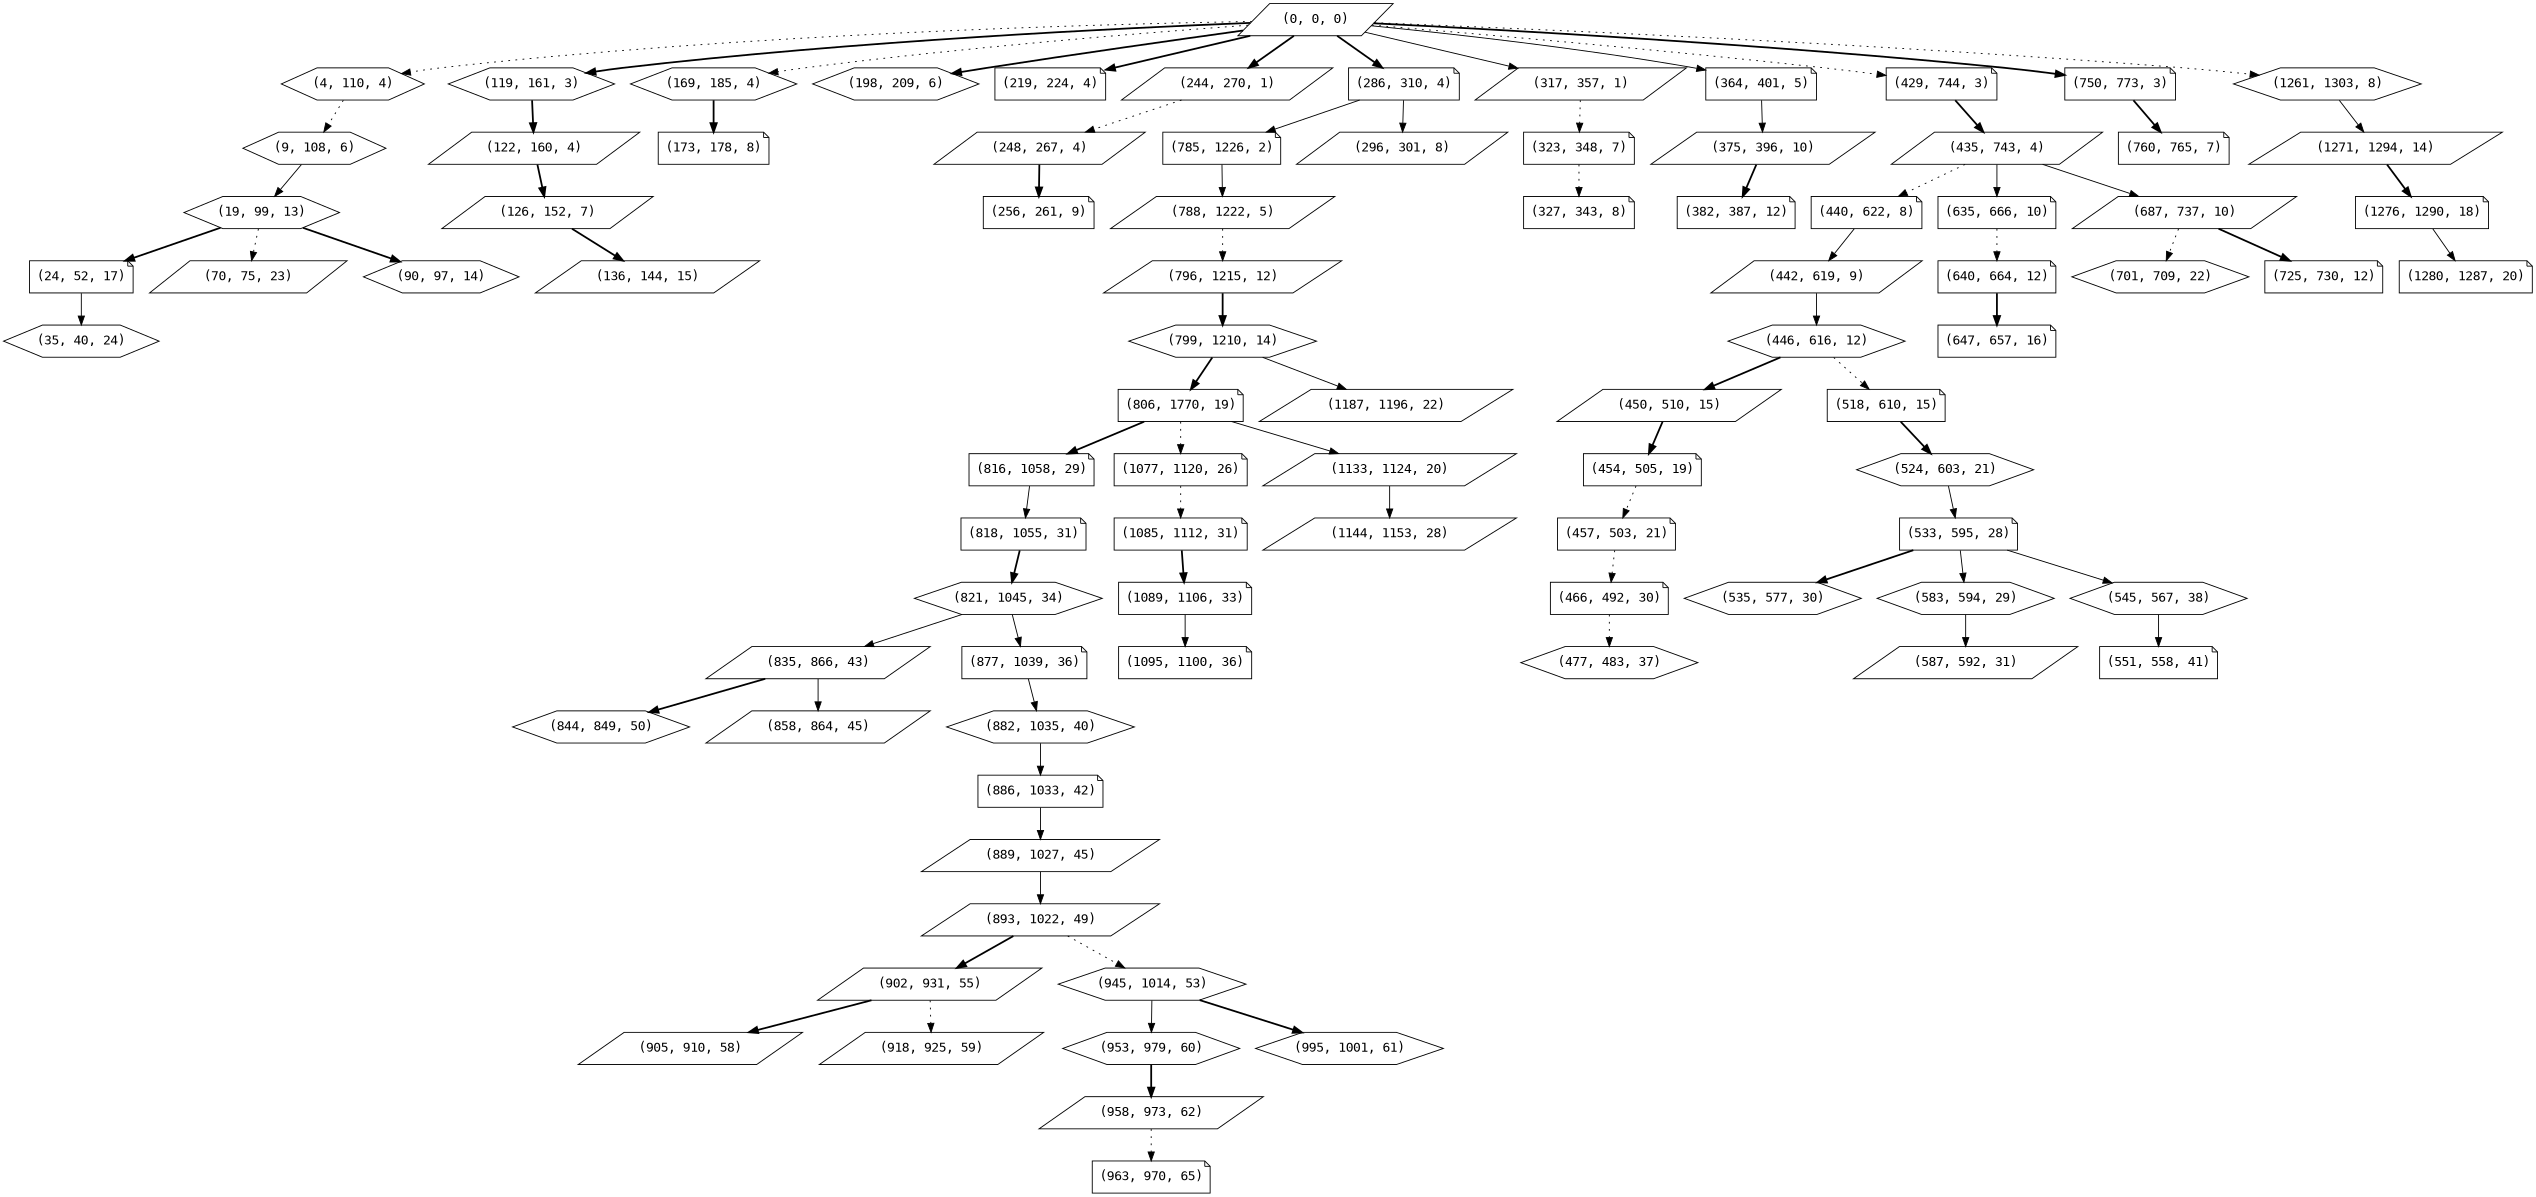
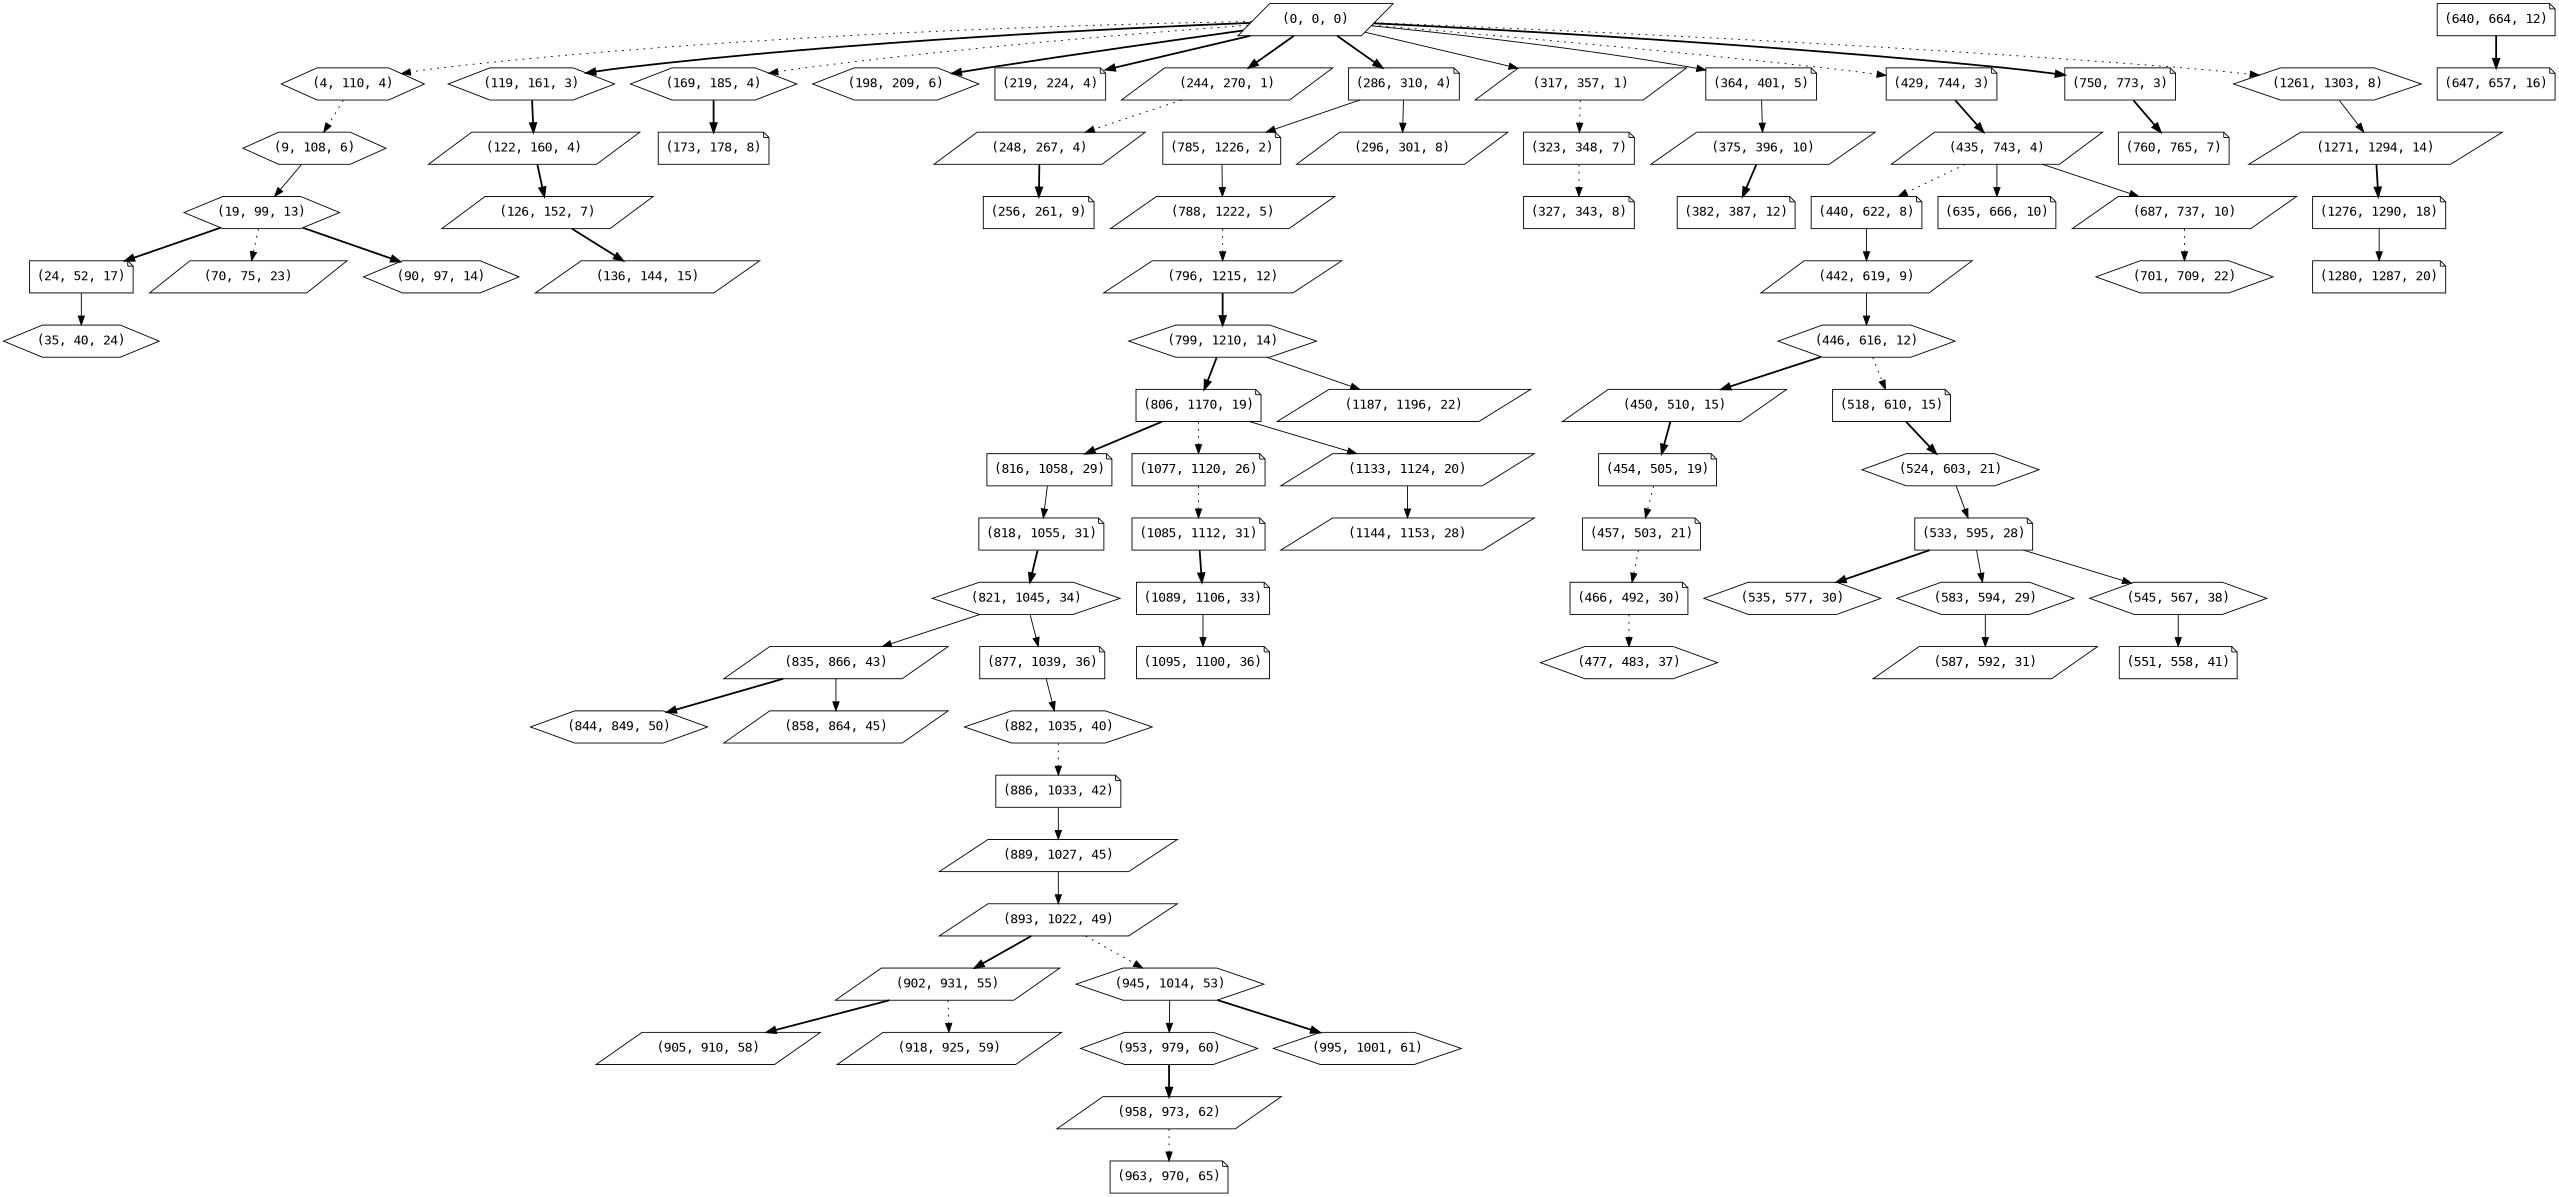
(1997, 240) -> none
(2324, 277) -> none
(1181, 405) -> (1199, 405)
(1040, 755) -> (1058, 755)
